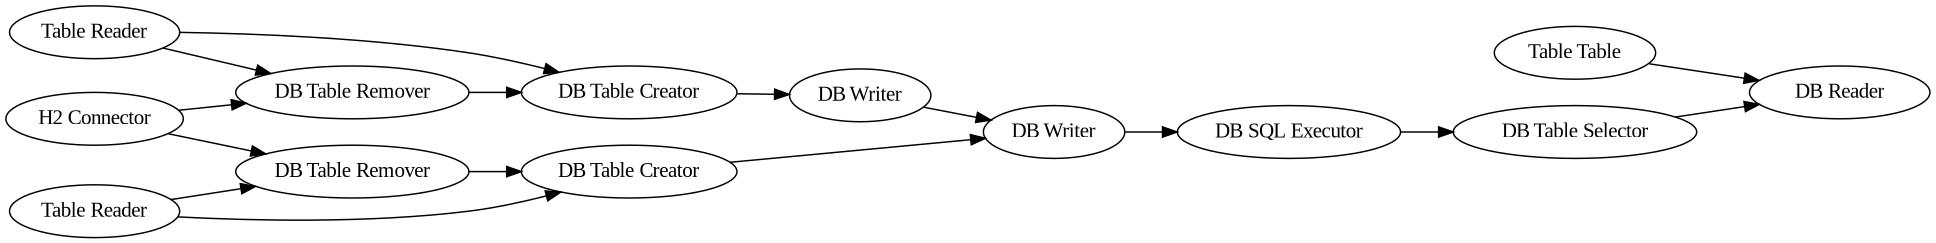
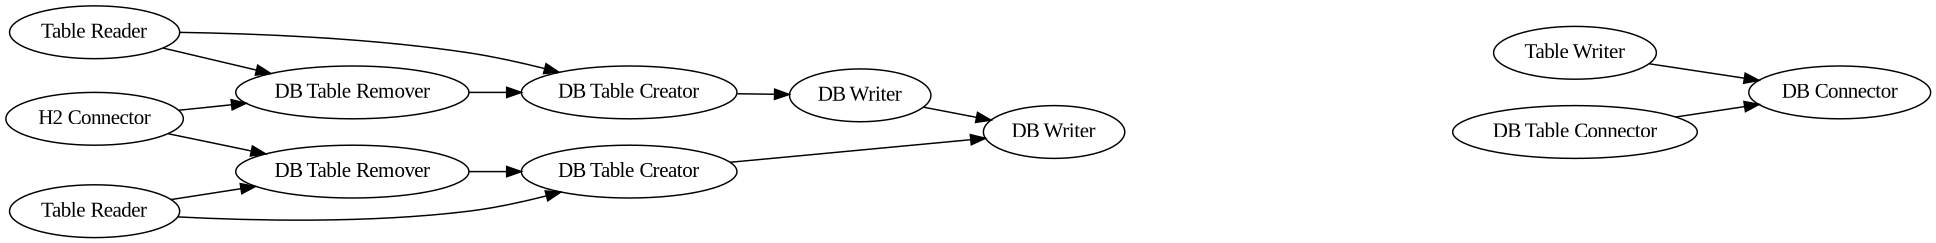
(1575, 53) -> (1575, 53)
(1840, 92) -> (1840, 92)
(1289, 132) -> none
(1575, 132) -> (1575, 132)
